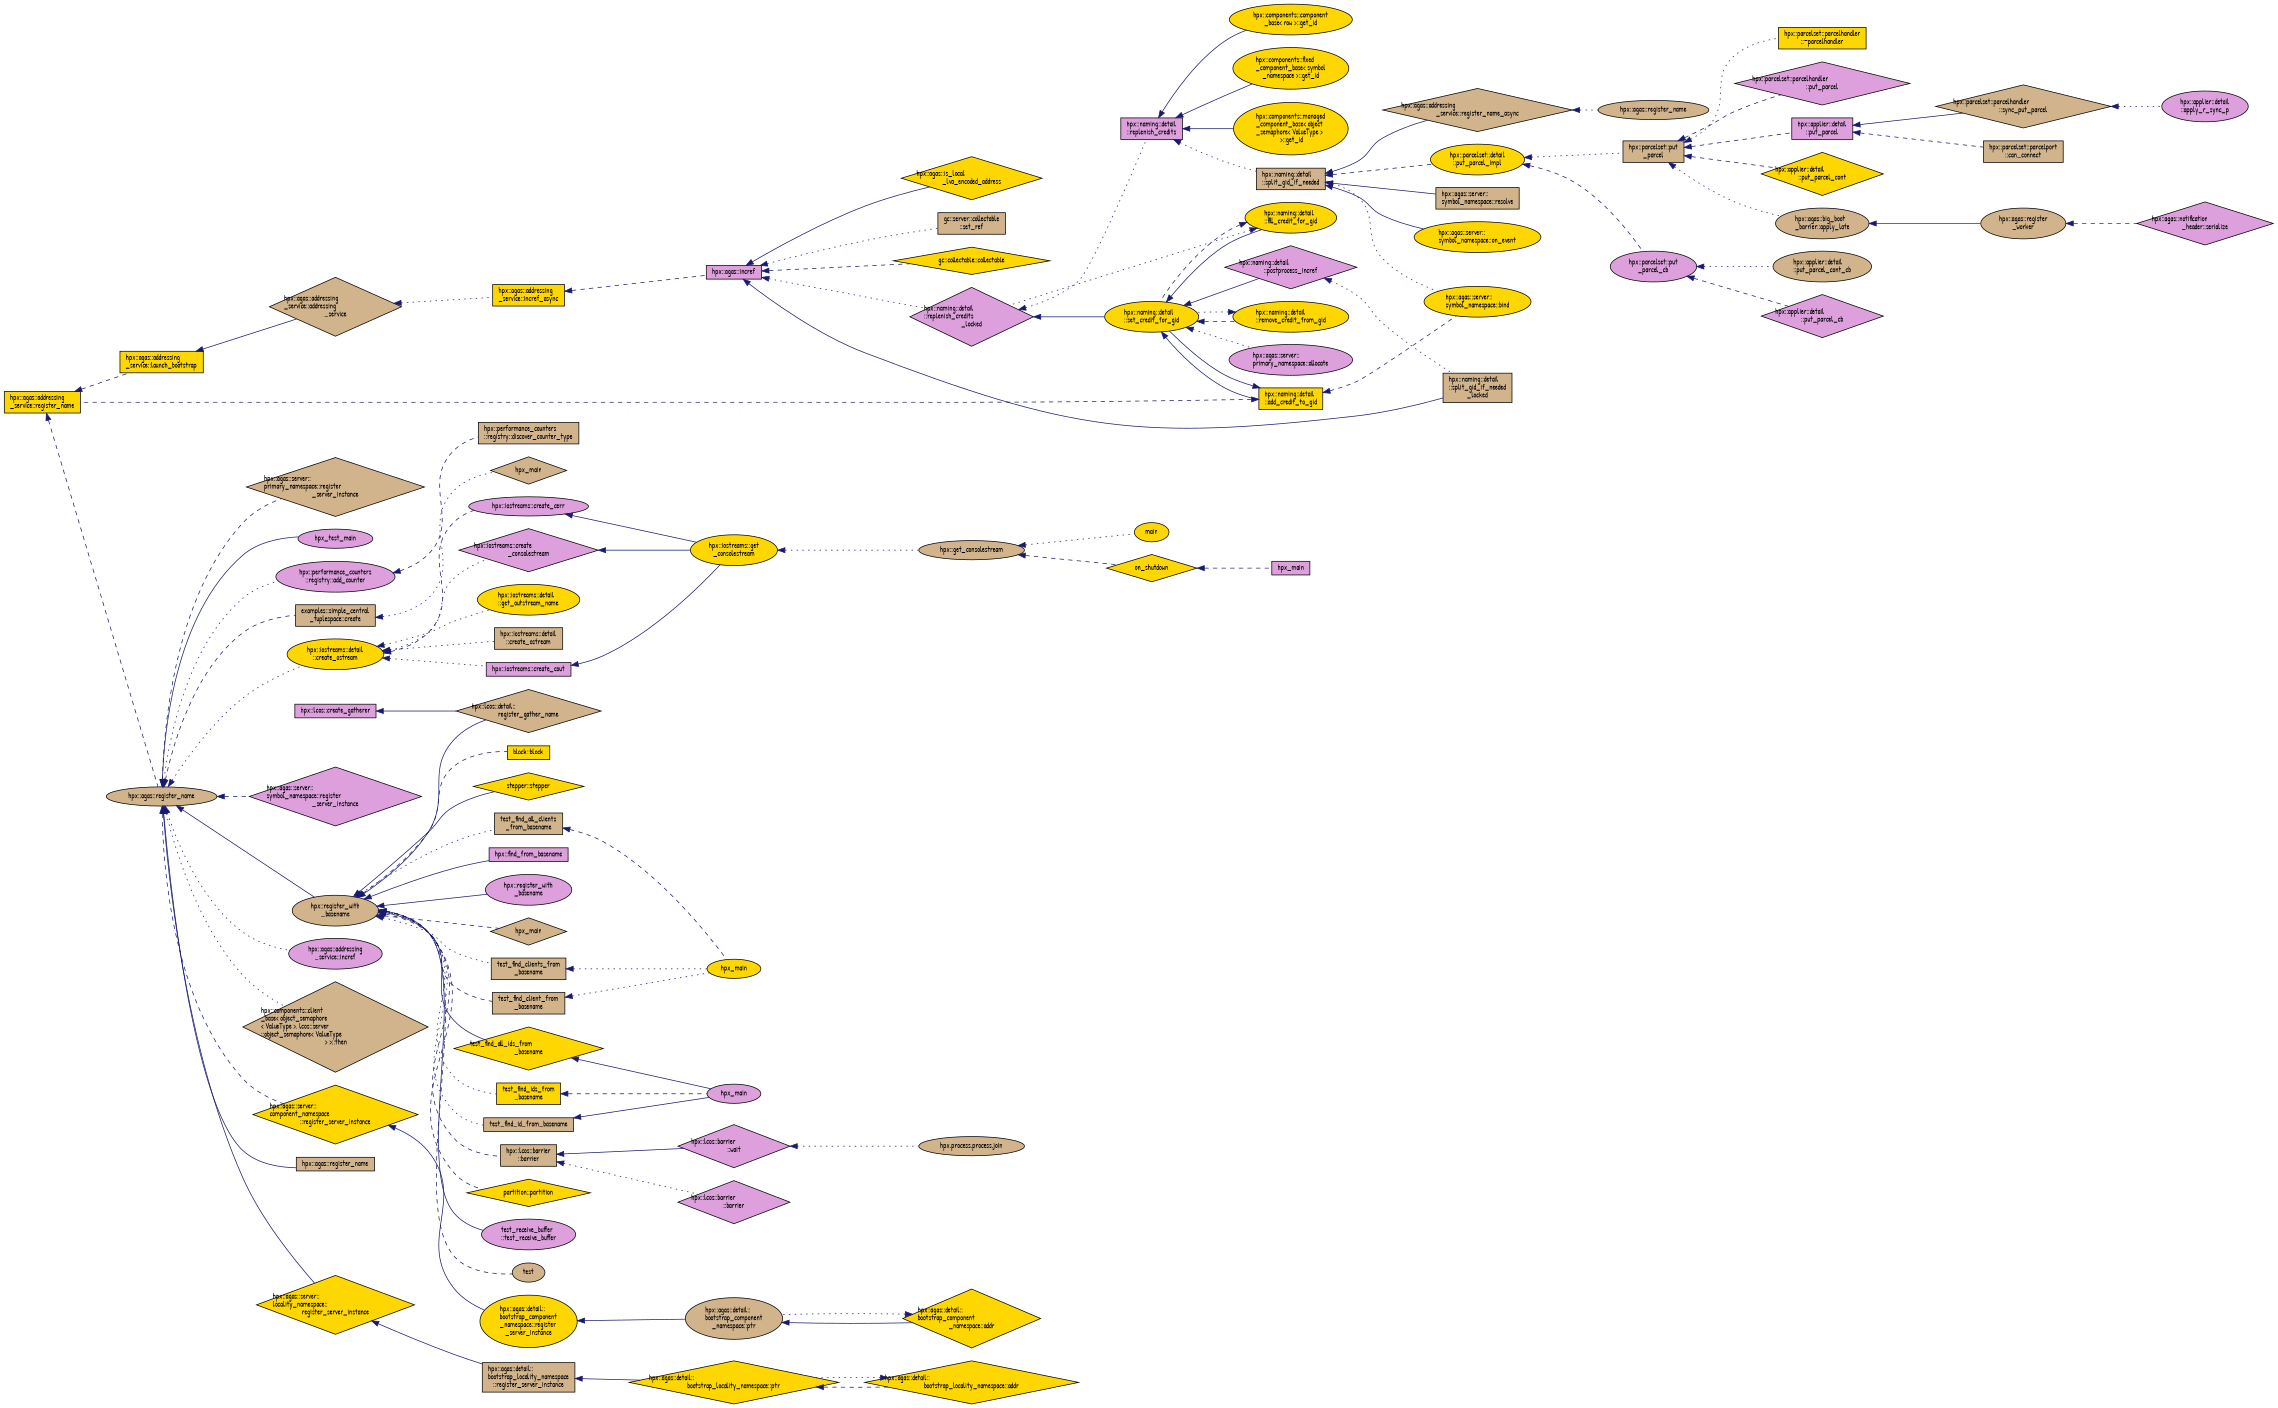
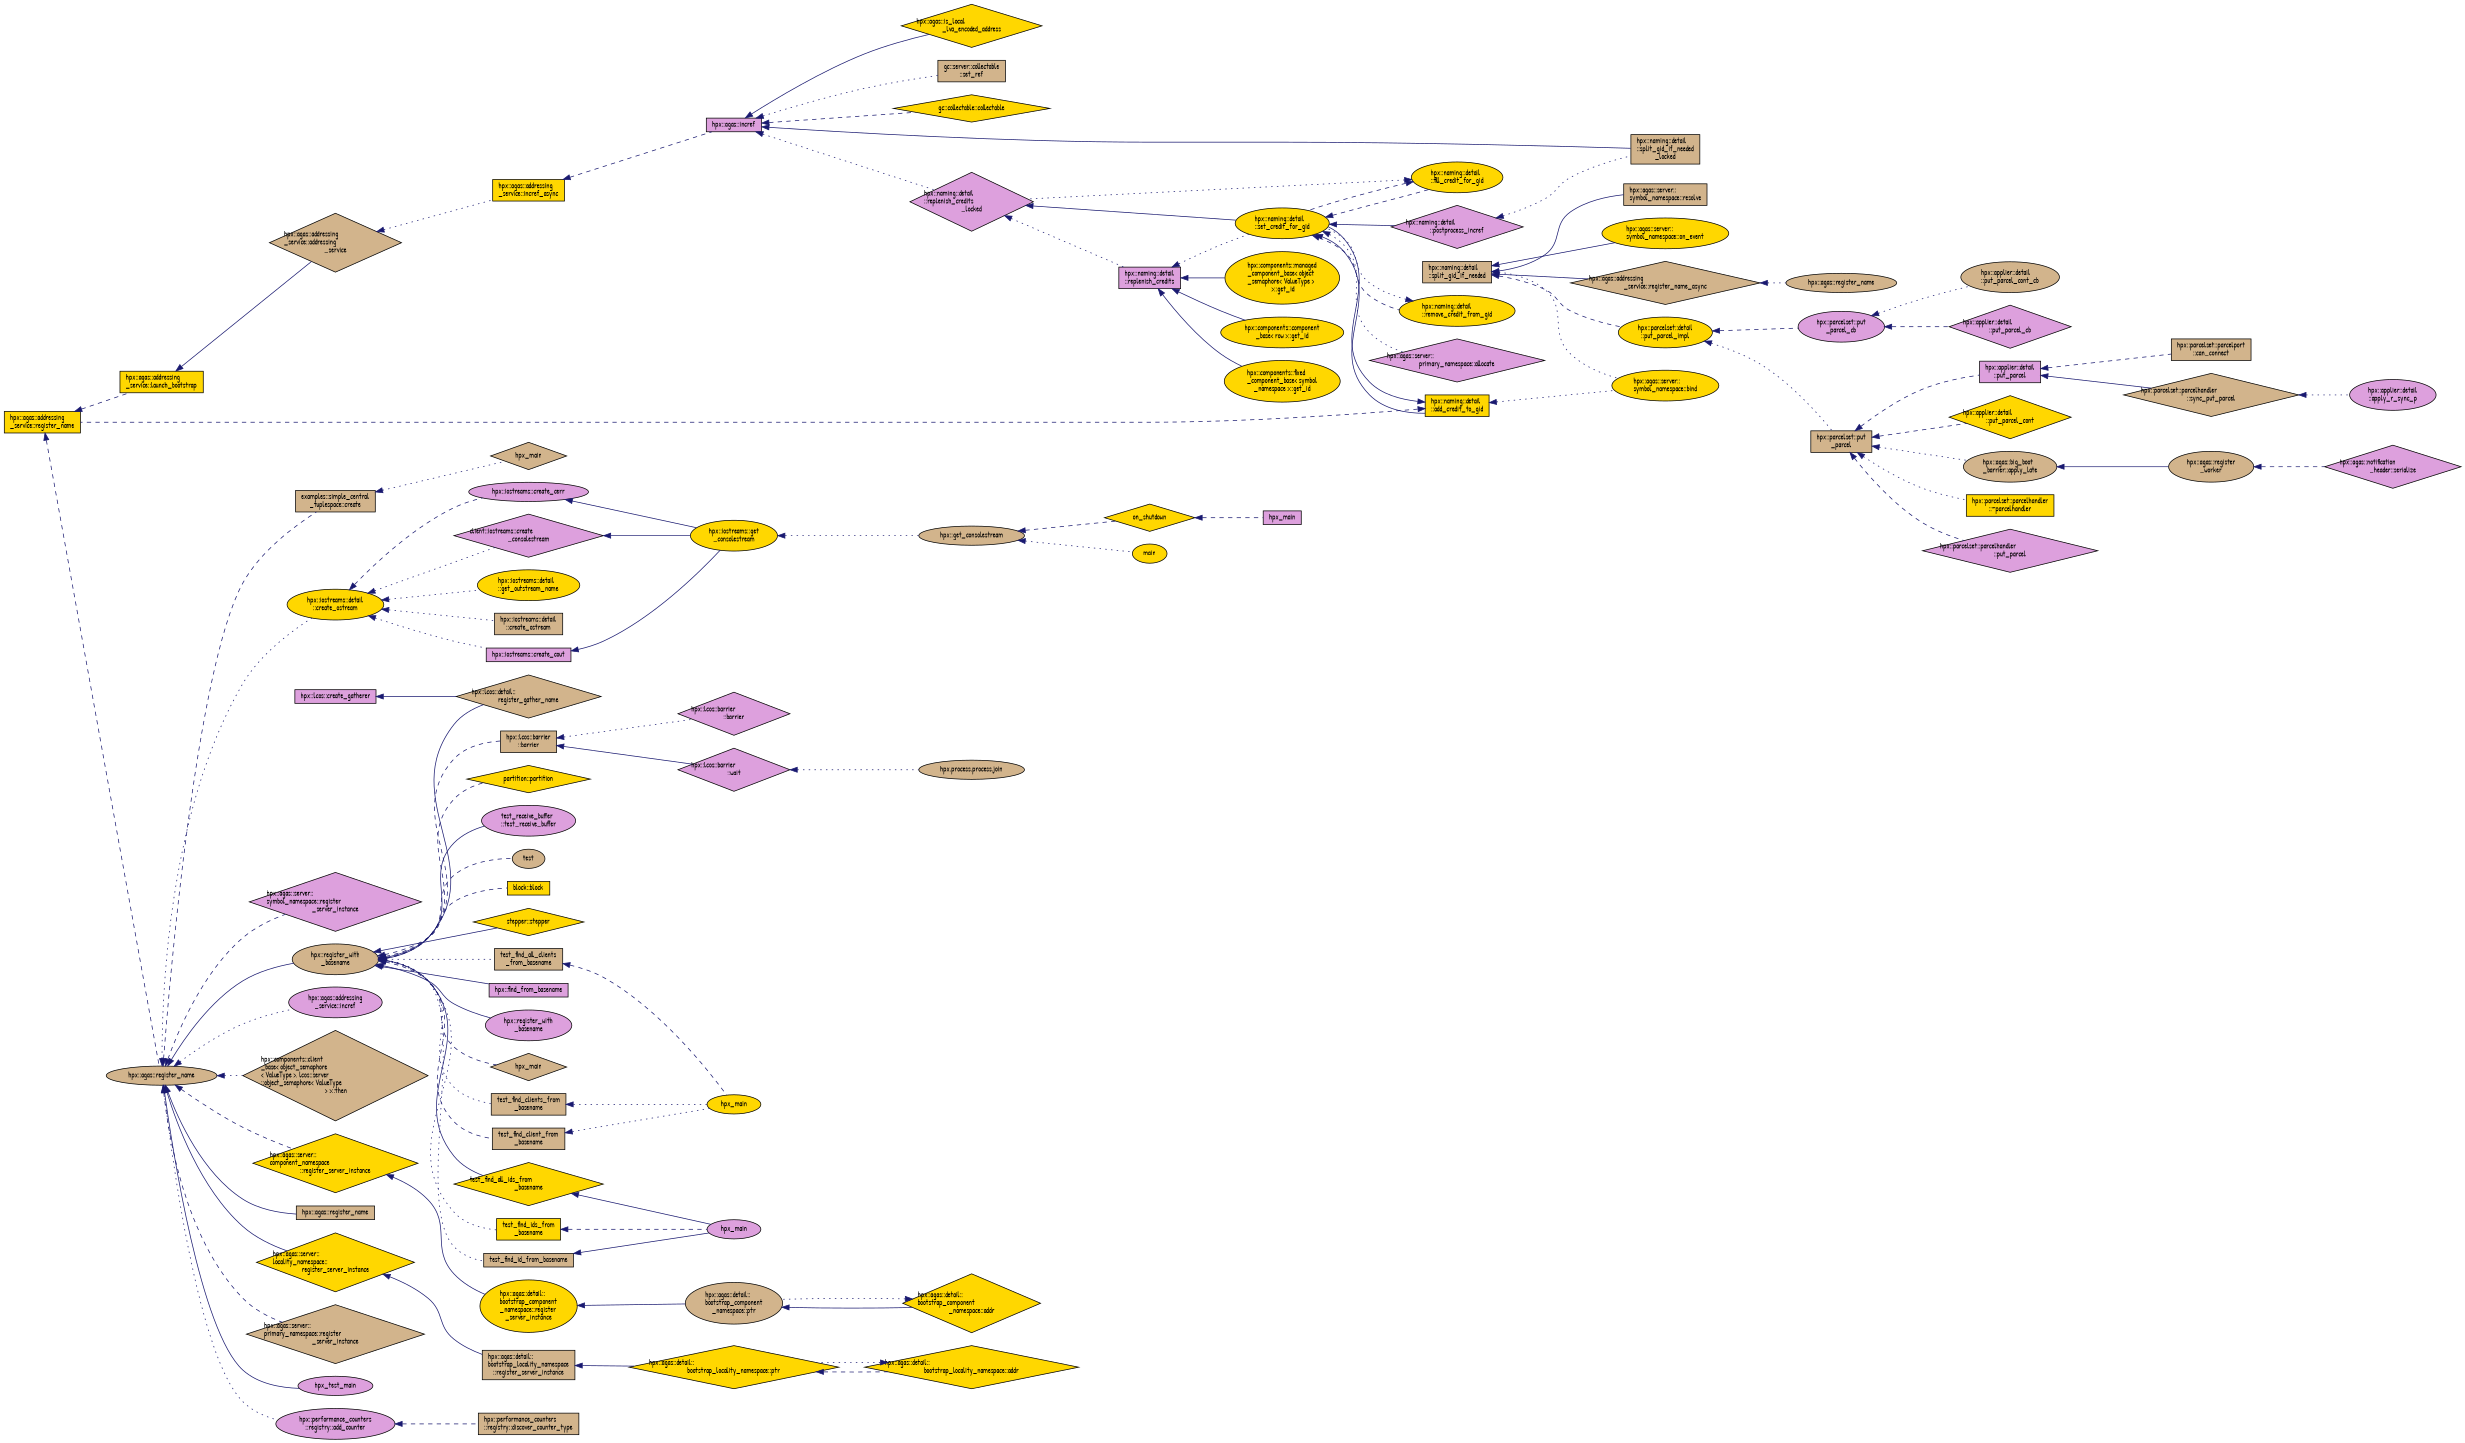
(1217, 159) -> (1213, 248)
(1211, 256) -> (1381, 202)
(1395, 357) -> (1556, 396)
(1291, 360) -> (1457, 360)
(529, 550) -> (529, 536)
